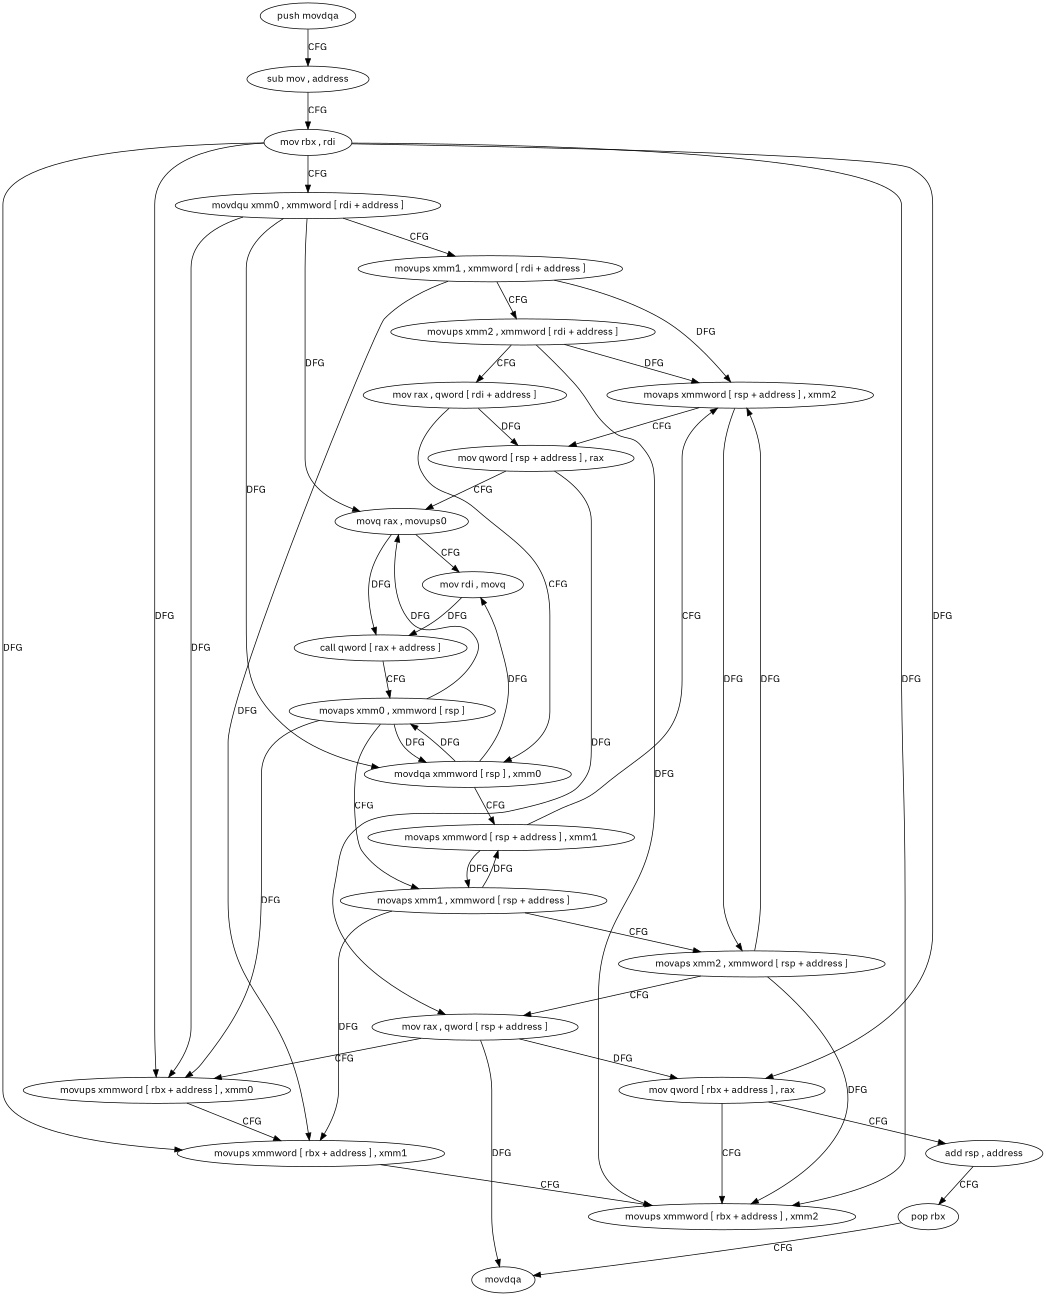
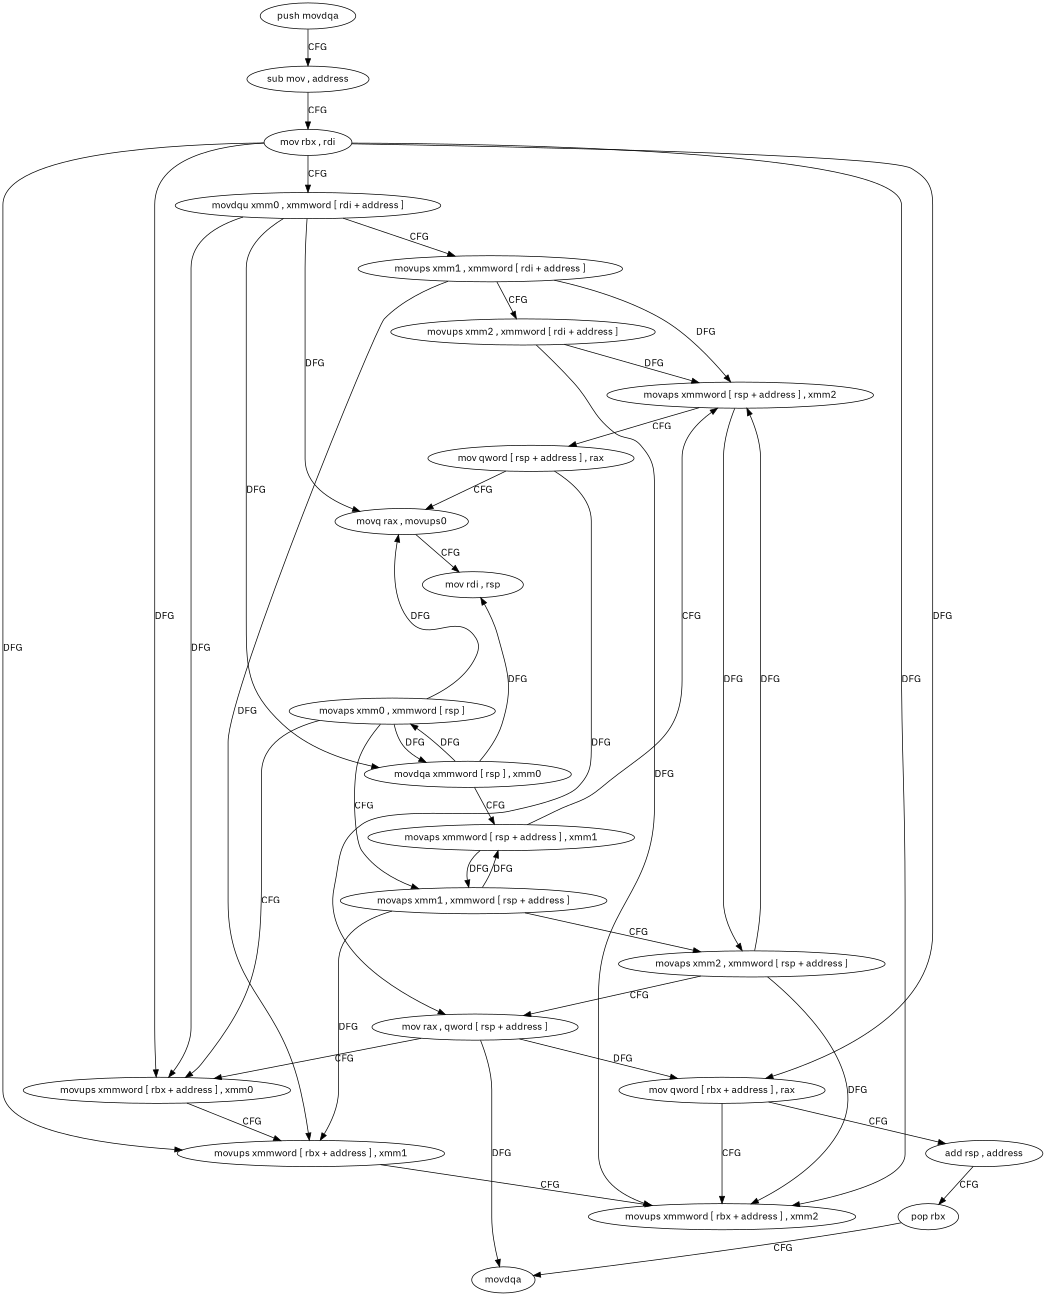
(465, 395) -> none
(473, 585) -> (473, 585)
(381, 648) -> none
(271, 901) -> (271, 901)
